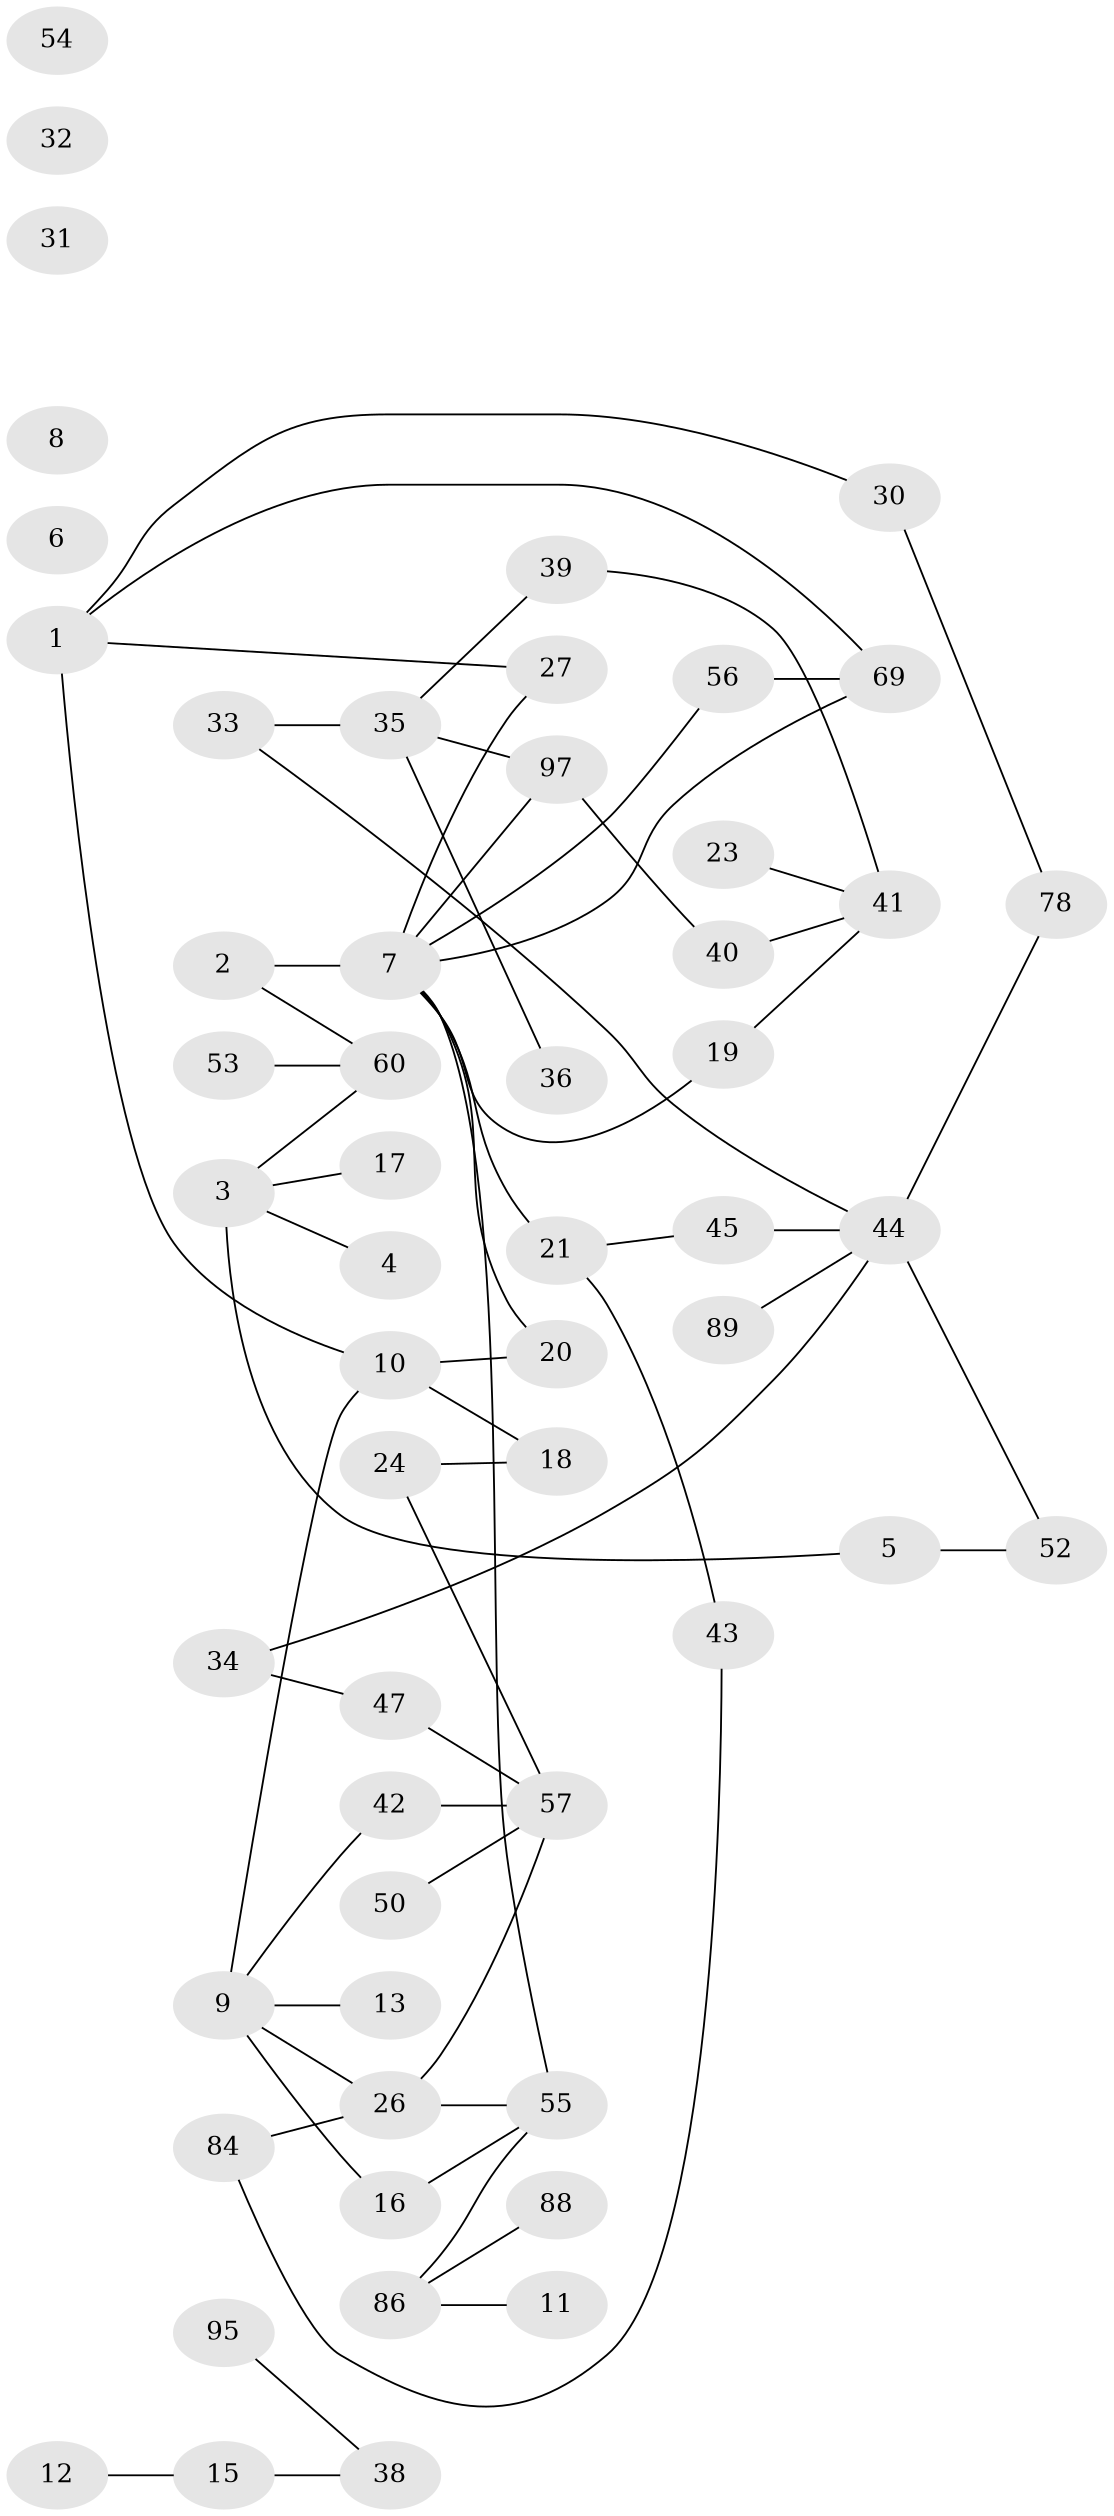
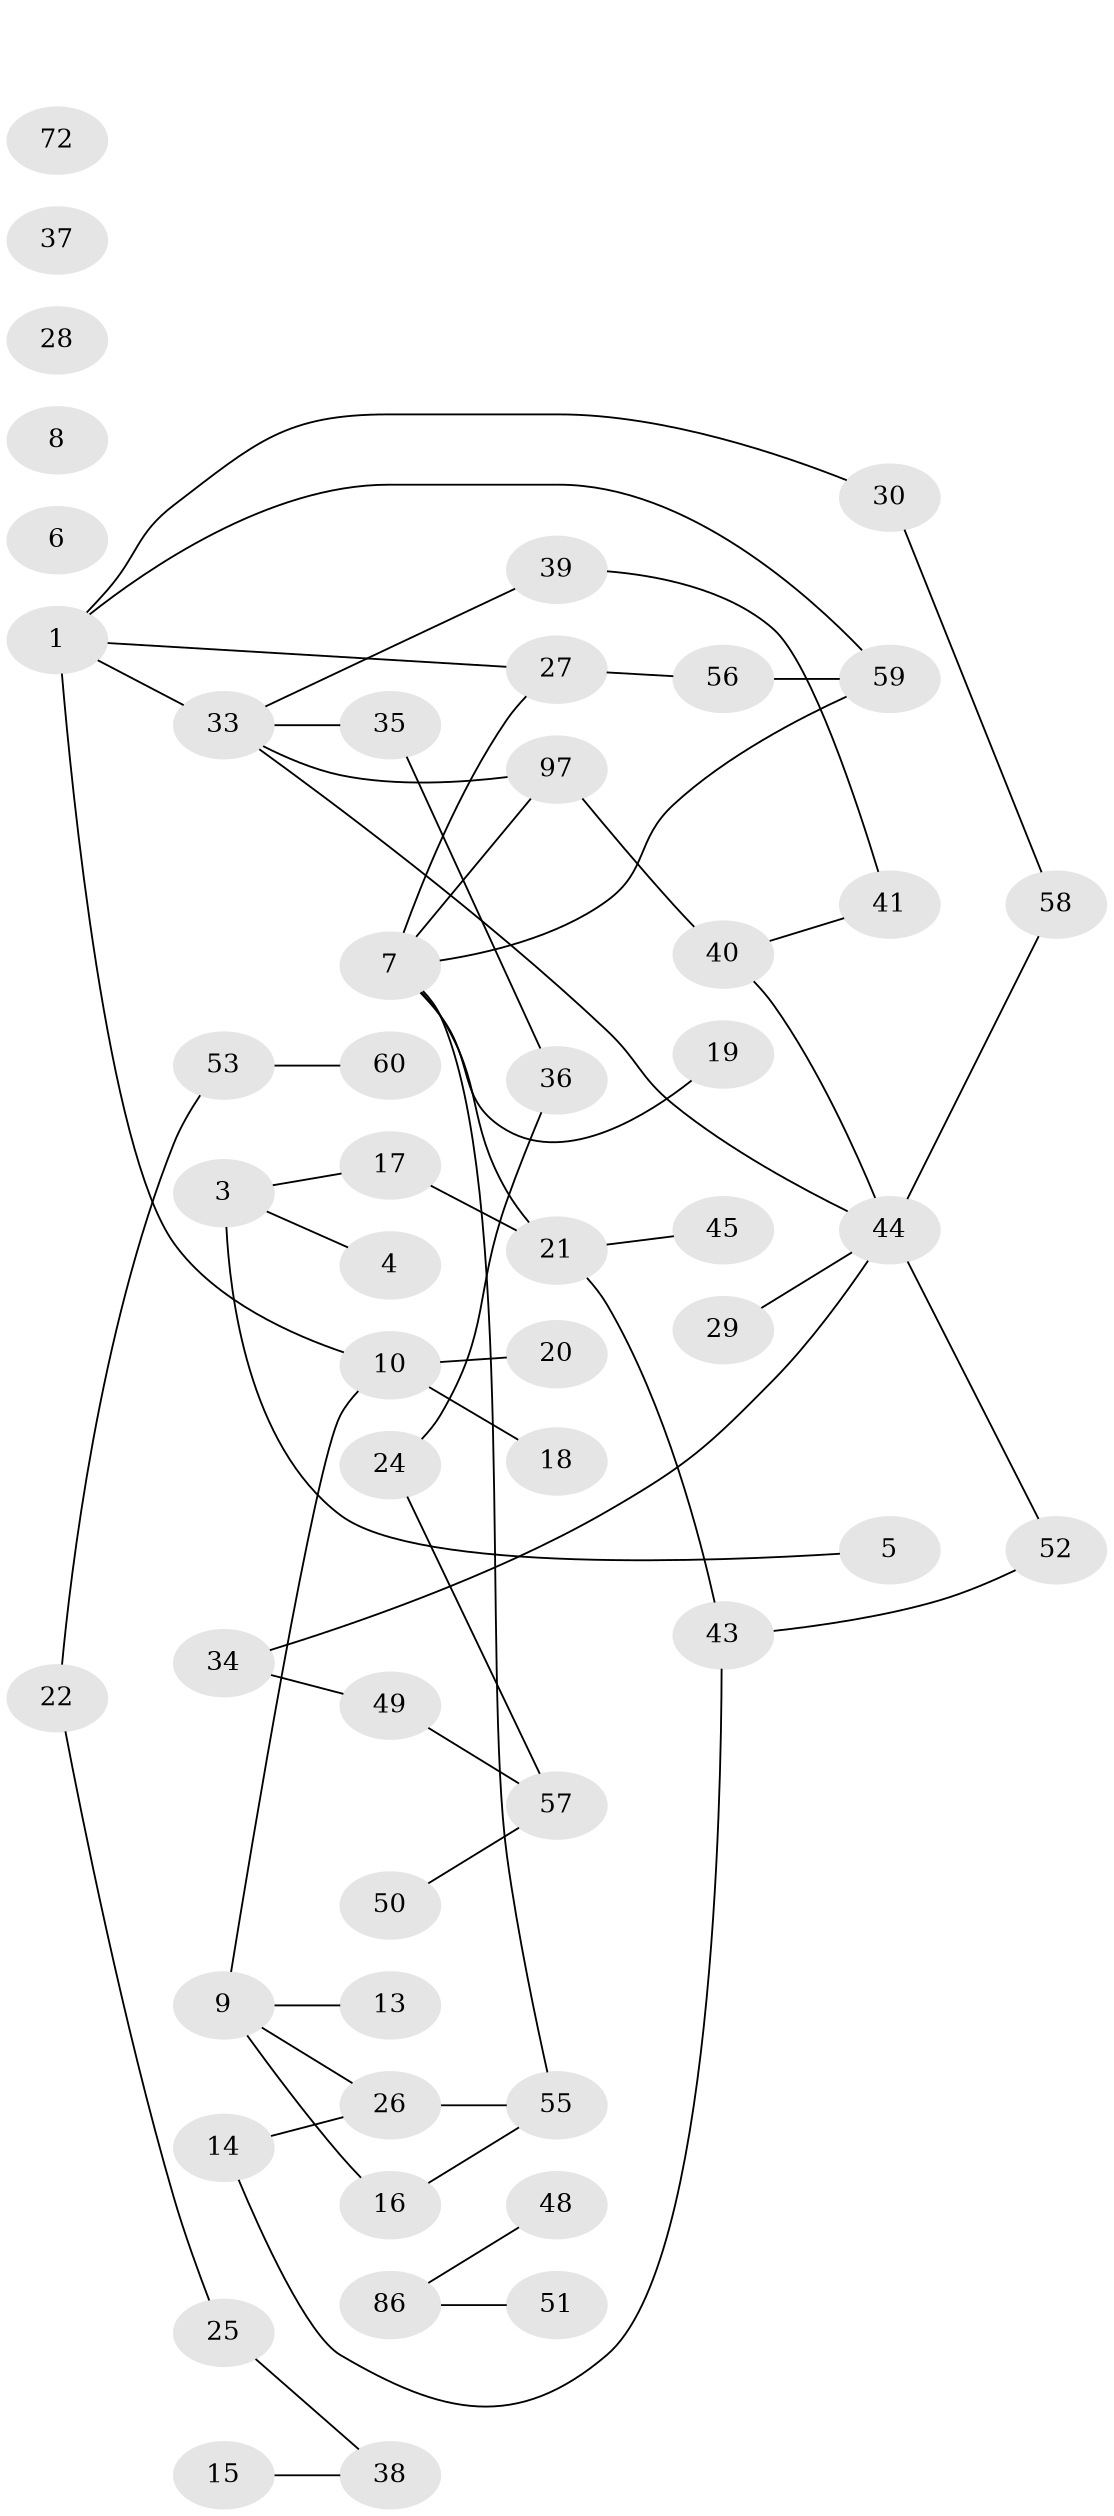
(57, 41) -> none
(57, 141) -> (57, 141)
(57, 240) -> (57, 240)
none -> (57, 340)
(474, 647) -> (390, 648)
(890, 679) -> (890, 679)
none -> (141, 683)
(474, 747) -> (383, 781)
(579, 843) -> (640, 674)
(723, 855) -> none
(1056, 905) -> (1056, 905)
(224, 966) -> none
(807, 979) -> none
(307, 1129) -> none
(474, 1159) -> none
none -> (469, 1206)
(807, 1230) -> (822, 1085)
(723, 1330) -> (723, 1330)
(474, 1463) -> (478, 1322)
(973, 1550) -> (897, 1611)
none -> (57, 1698)
(390, 1706) -> (390, 1706)
(390, 1806) -> none
(492, 1964) -> none
(224, 2148) -> (224, 2148)
(474, 2205) -> none
(557, 2205) -> (557, 2205)
(557, 2305) -> (557, 2305)
(224, 2333) -> (224, 2333)
(57, 2475) -> none
